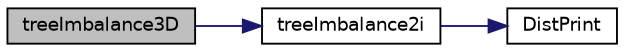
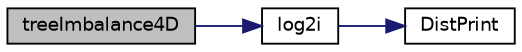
(101, 26) -> (101, 26)
(351, 26) -> (300, 26)
